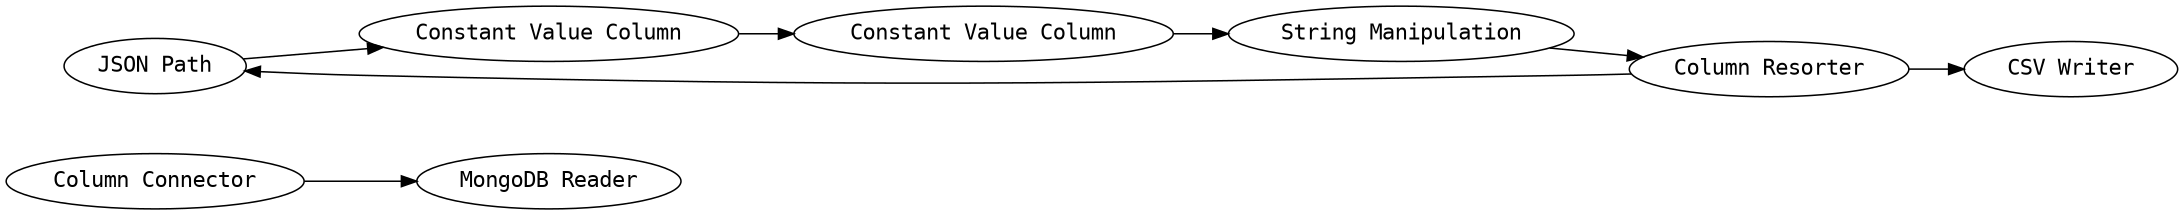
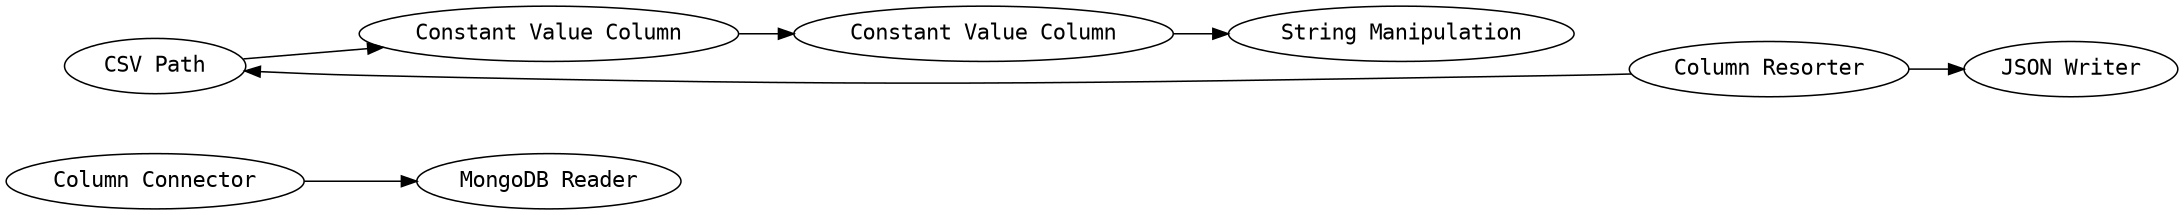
(1588, 52) -> none
(155, 66) -> (155, 66)
(2071, 69) -> (2071, 69)
